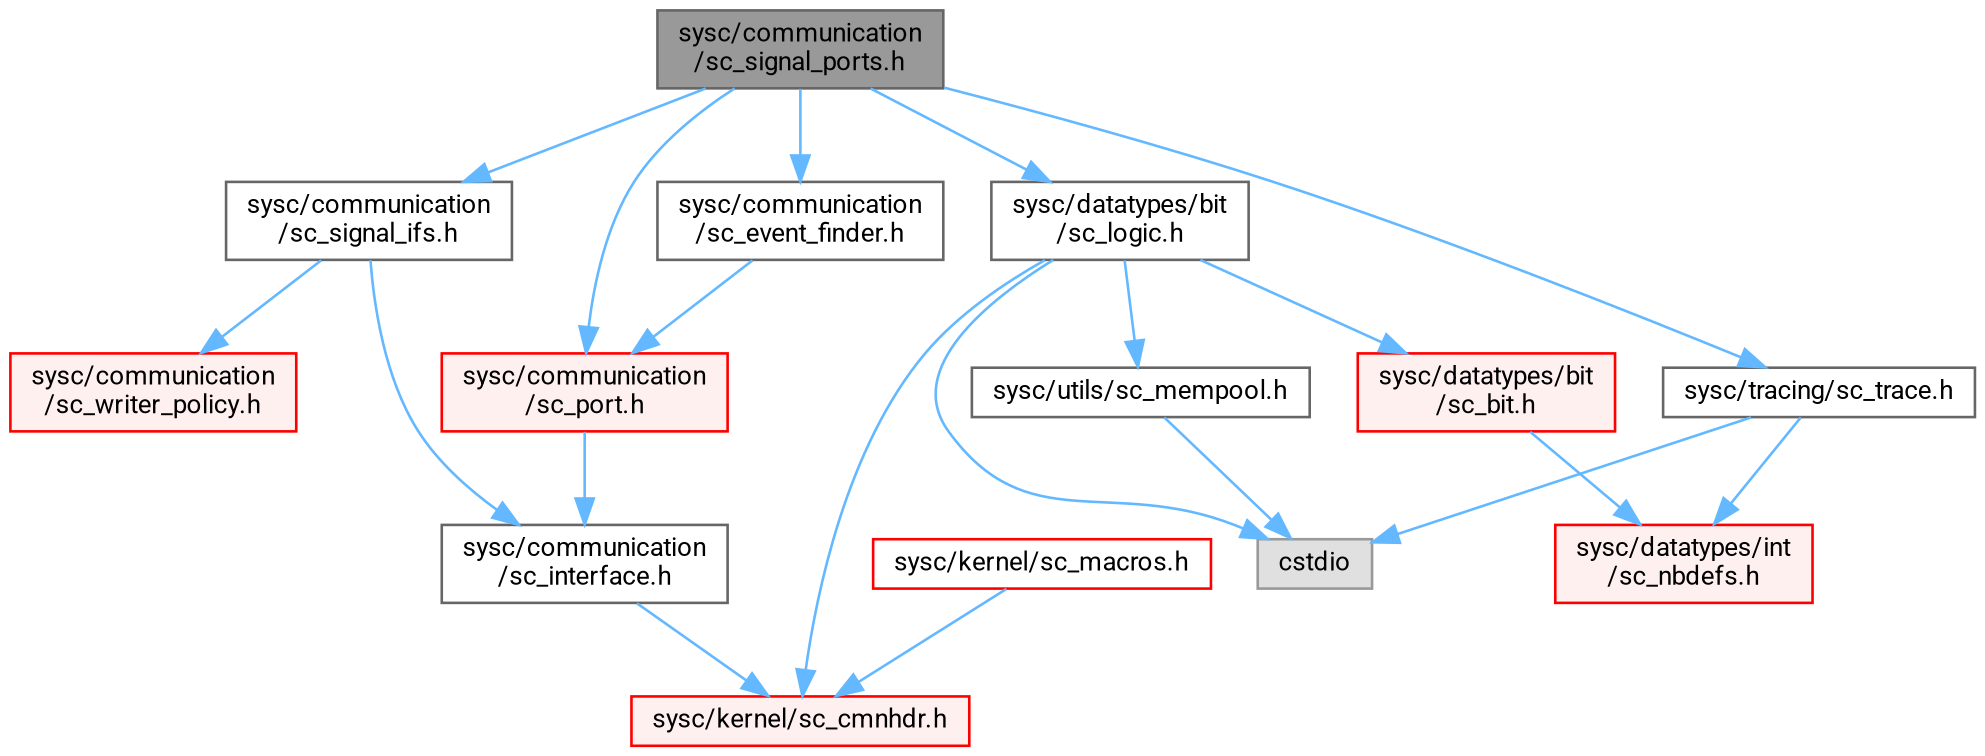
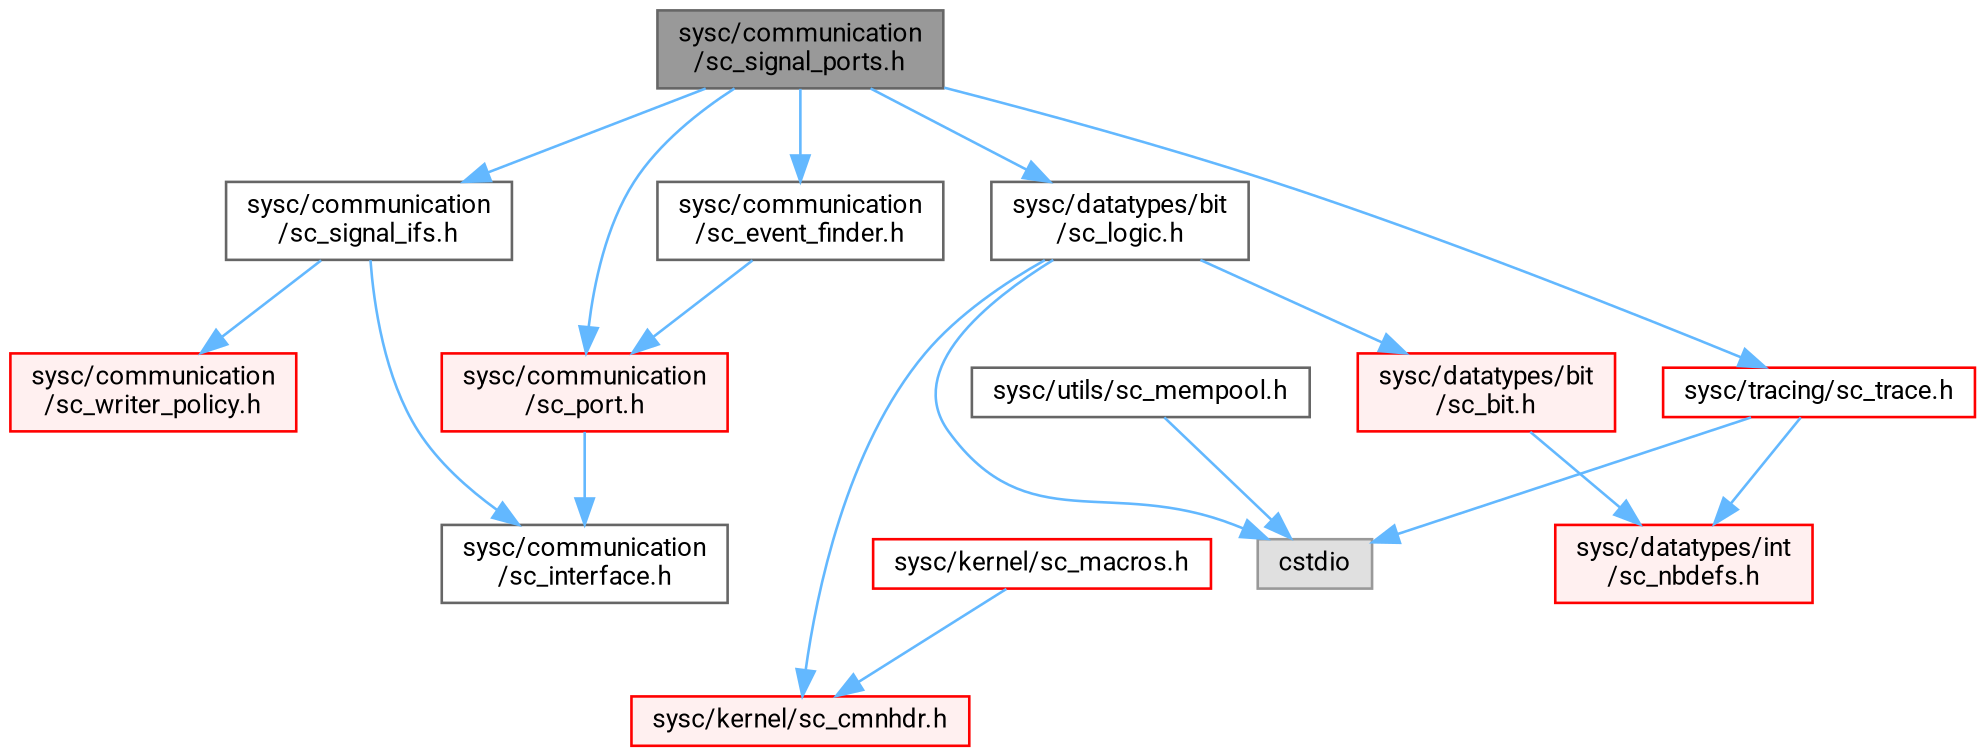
(1130, 301) -> none
(1819, 392) -> (1819, 392)
(692, 642) -> none
